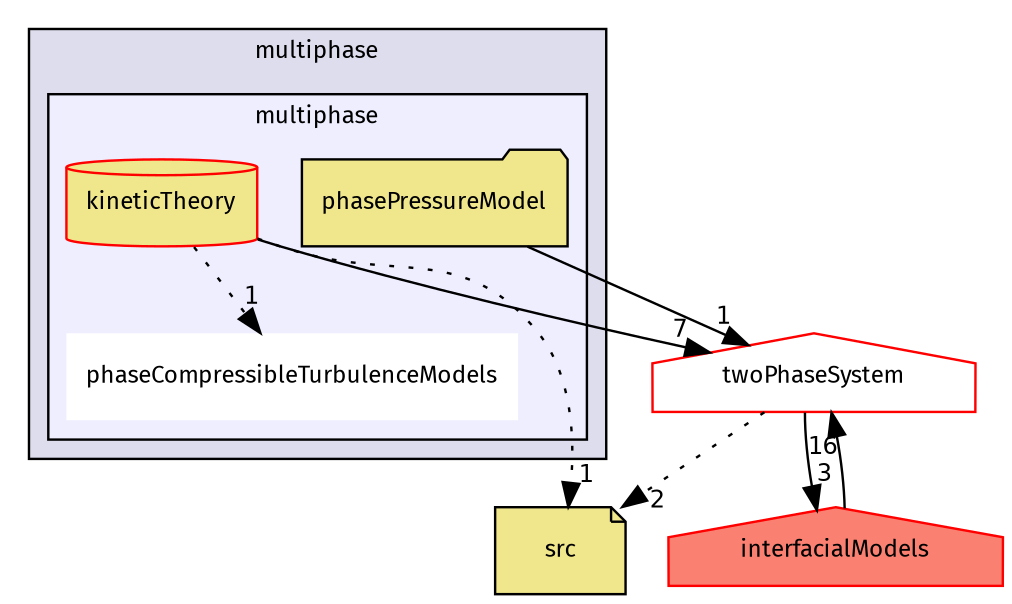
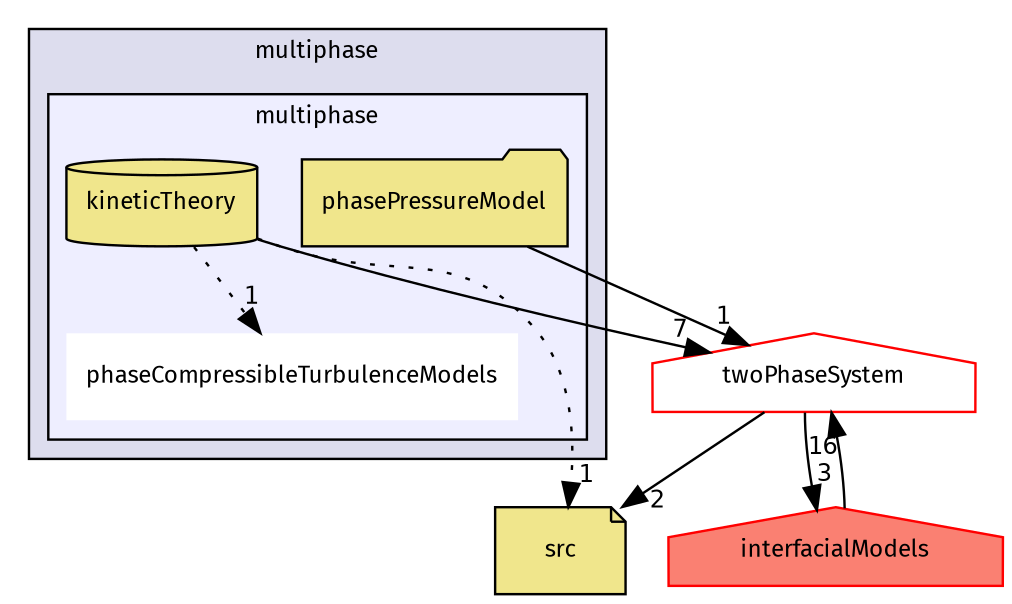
(162, 203) -> (162, 203)
(704, 453) -> (704, 453)
